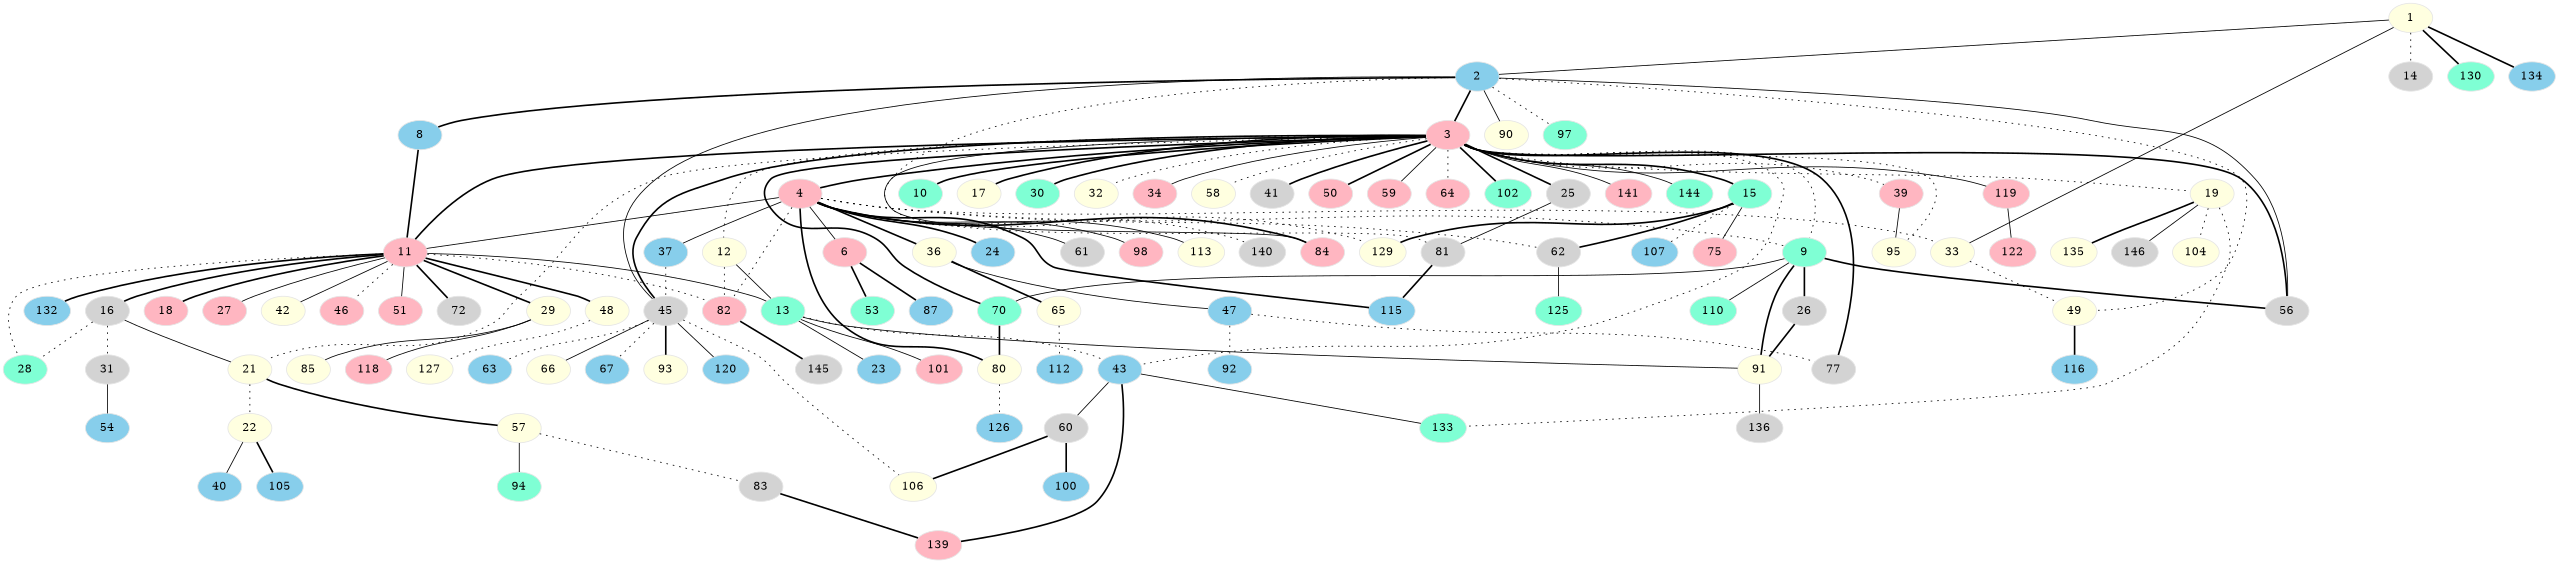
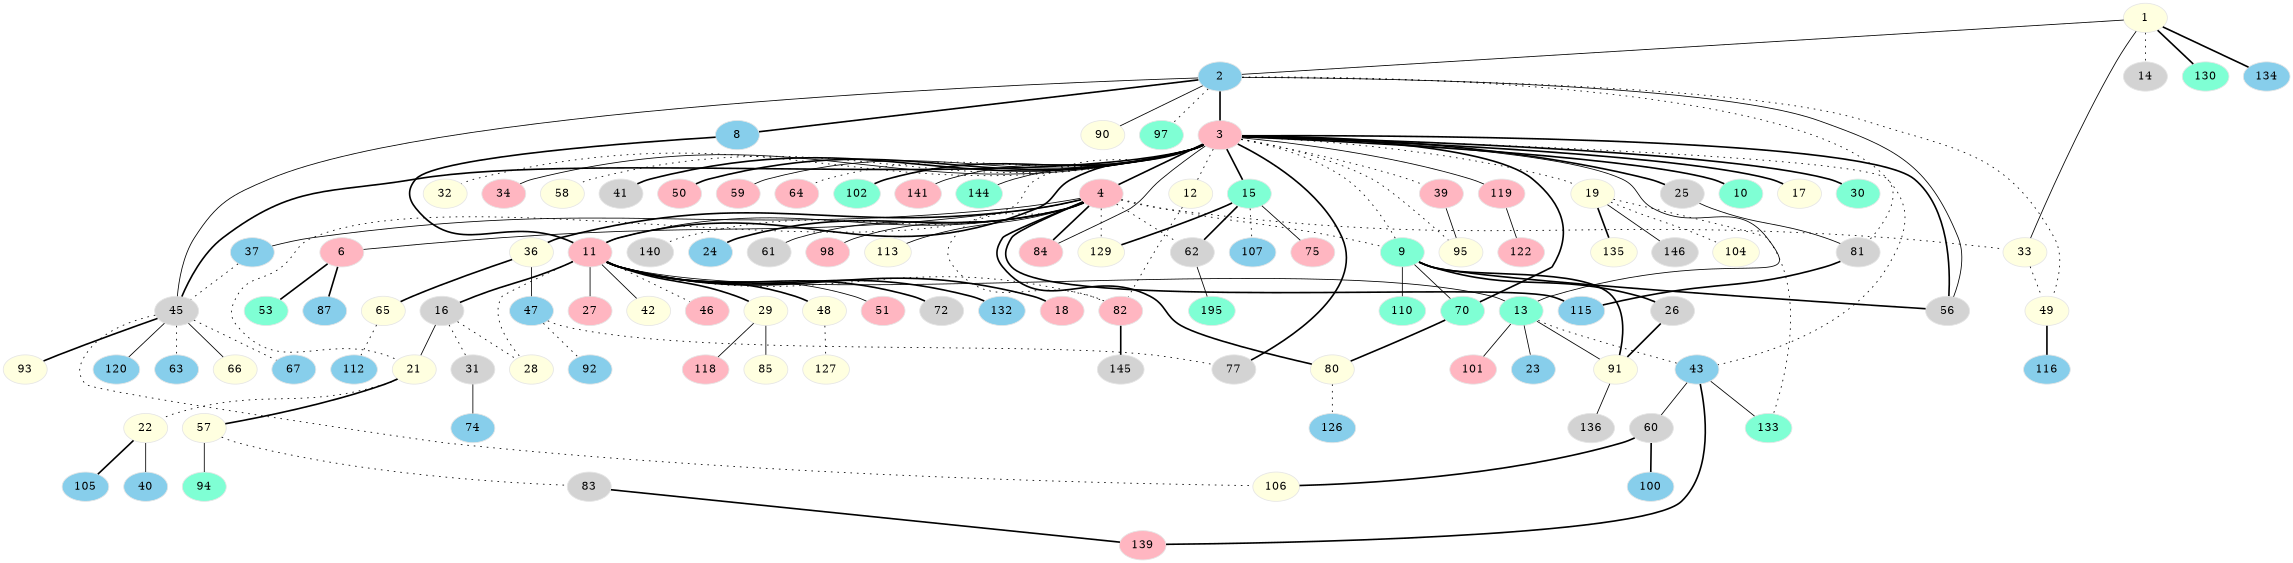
(754, 282) -> (1641, 198)
(1559, 311) -> (1212, 311)
(25, 370) -> (531, 370)
(107, 428) -> (473, 428)
